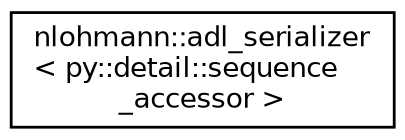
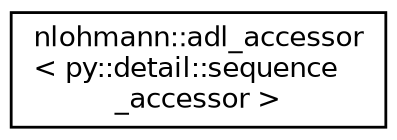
(203, 70) -> (199, 70)
